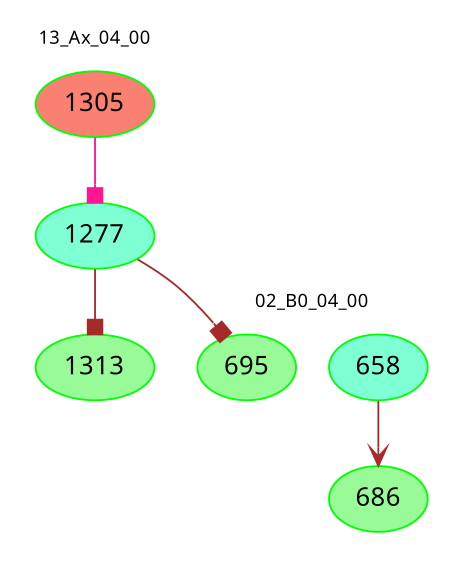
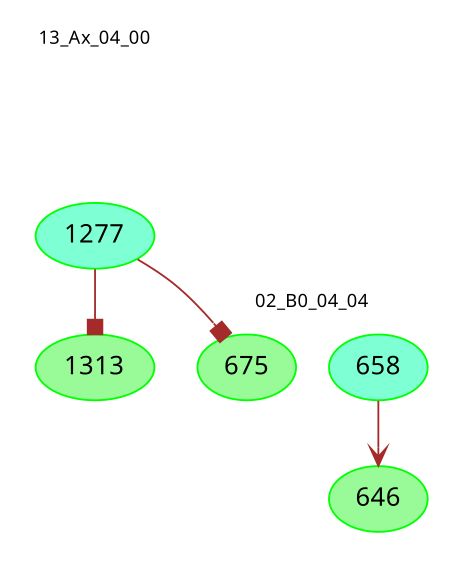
(95, 104) -> none
(313, 302) -> (313, 302)
(247, 367) -> (247, 367)
(378, 499) -> (378, 499)
